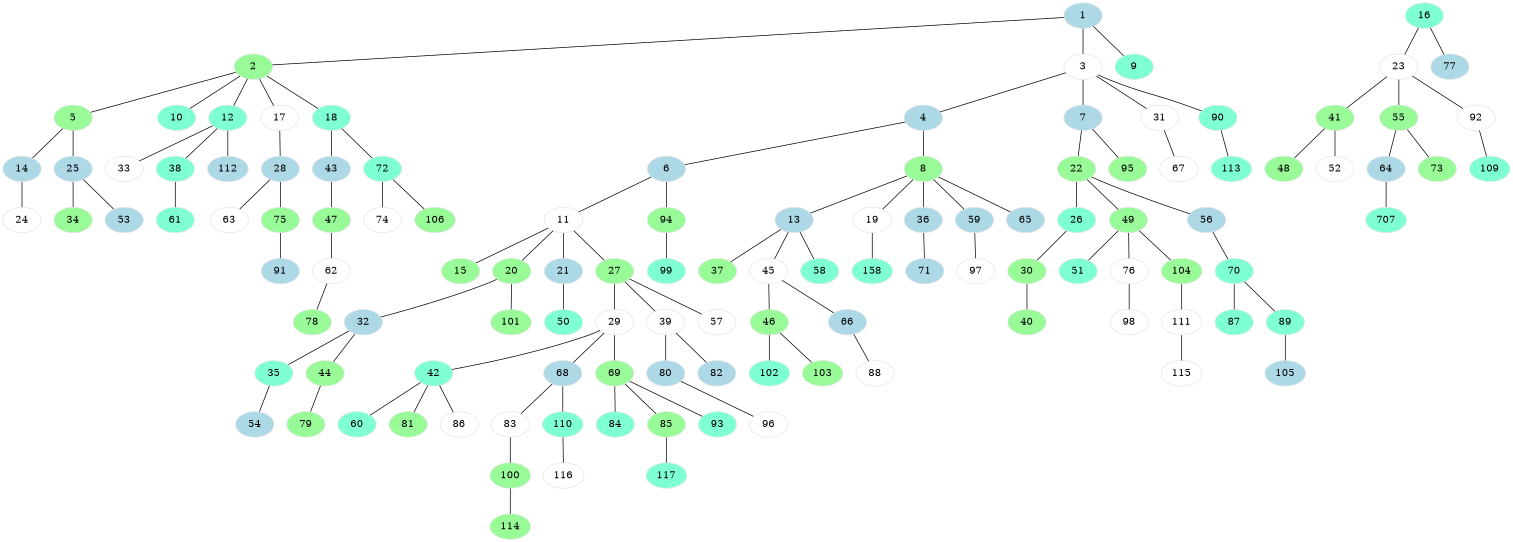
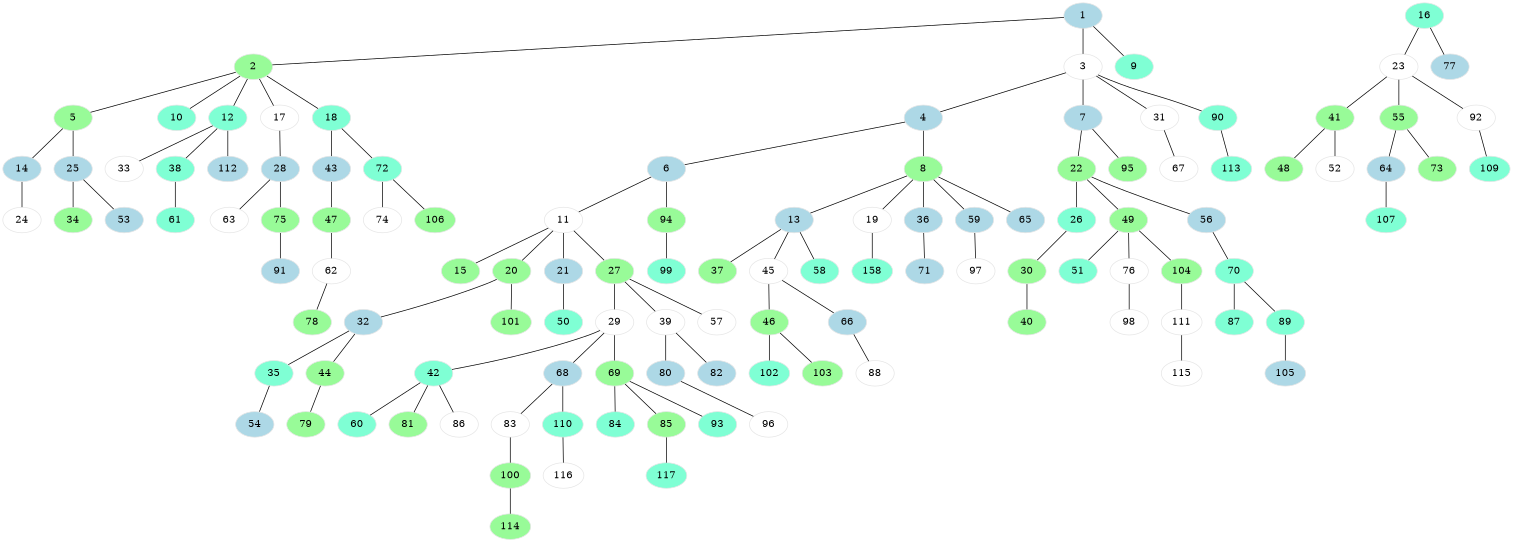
(1386, 220) -> (1386, 220)
